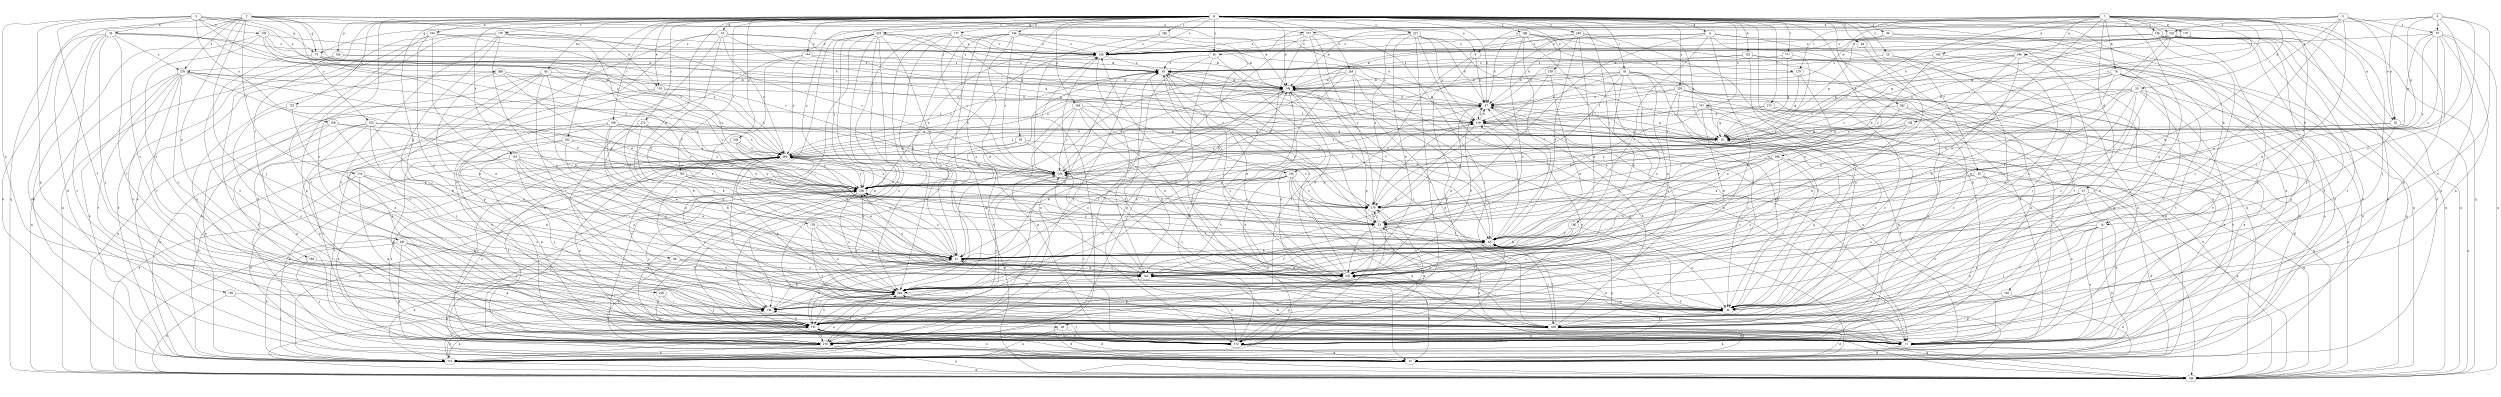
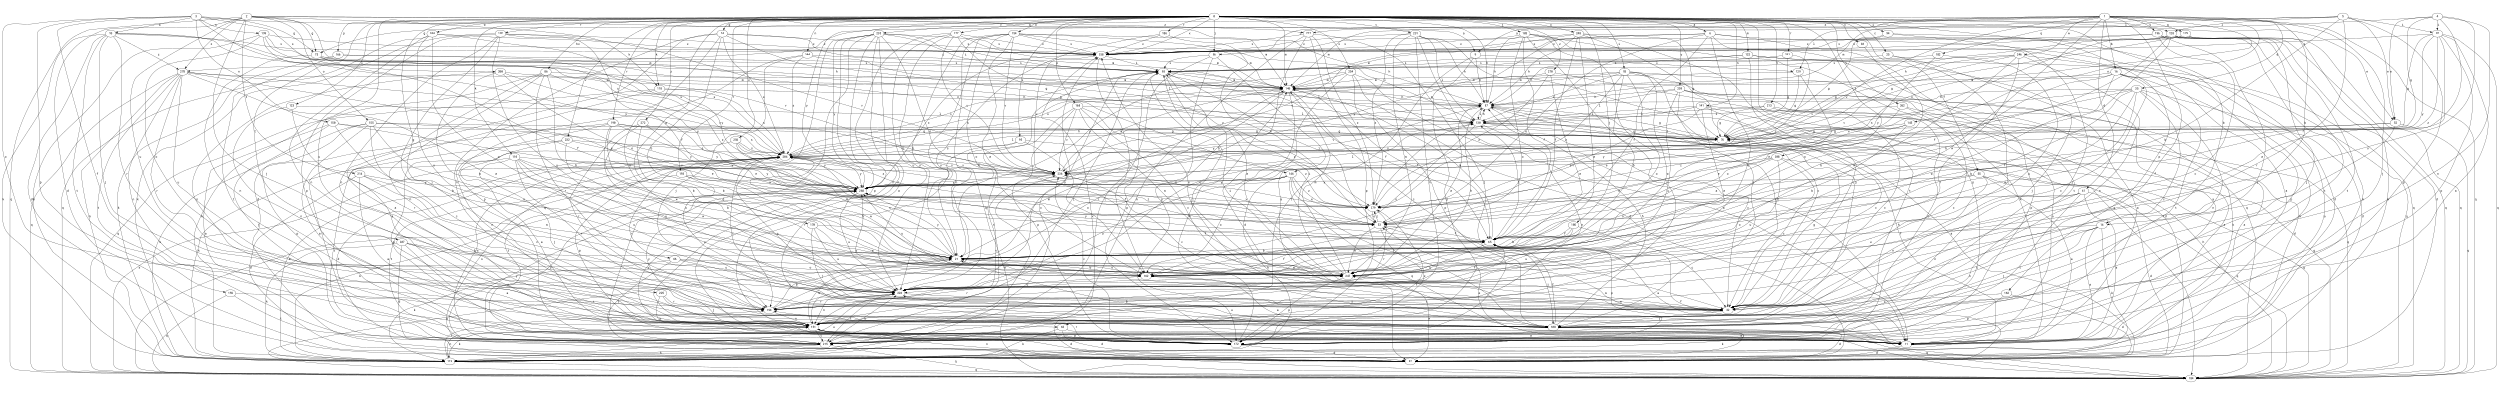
(1777, 185) -> (2134, 348)
(1903, 215) -> none
(311, 259) -> none
